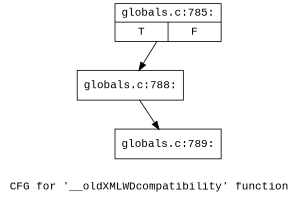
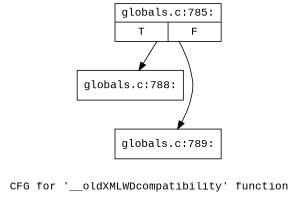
(147, 111) -> (193, 81)
